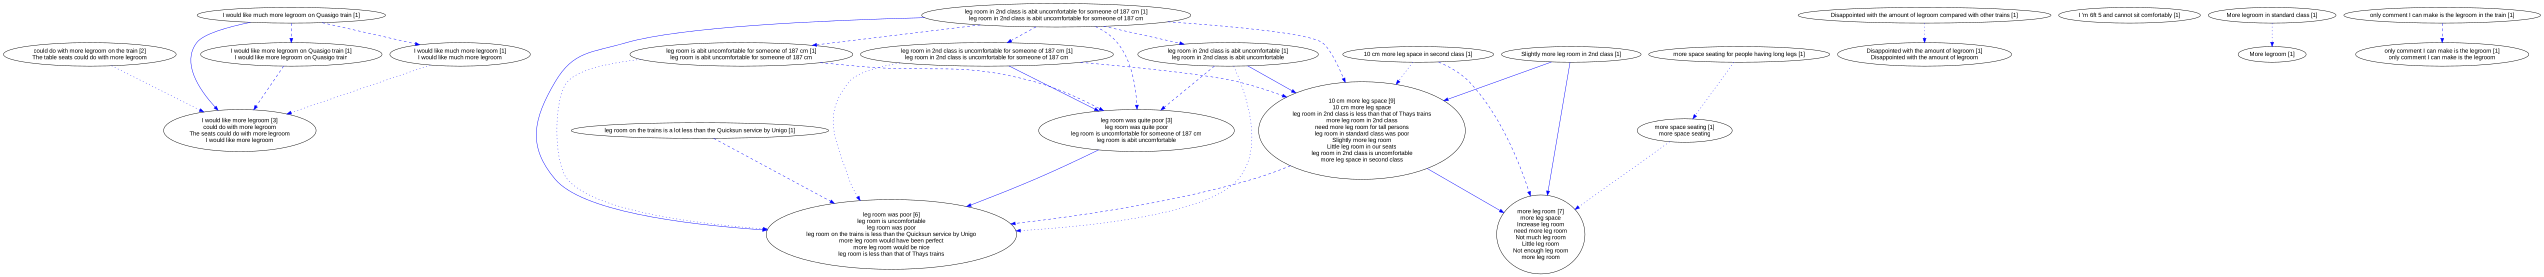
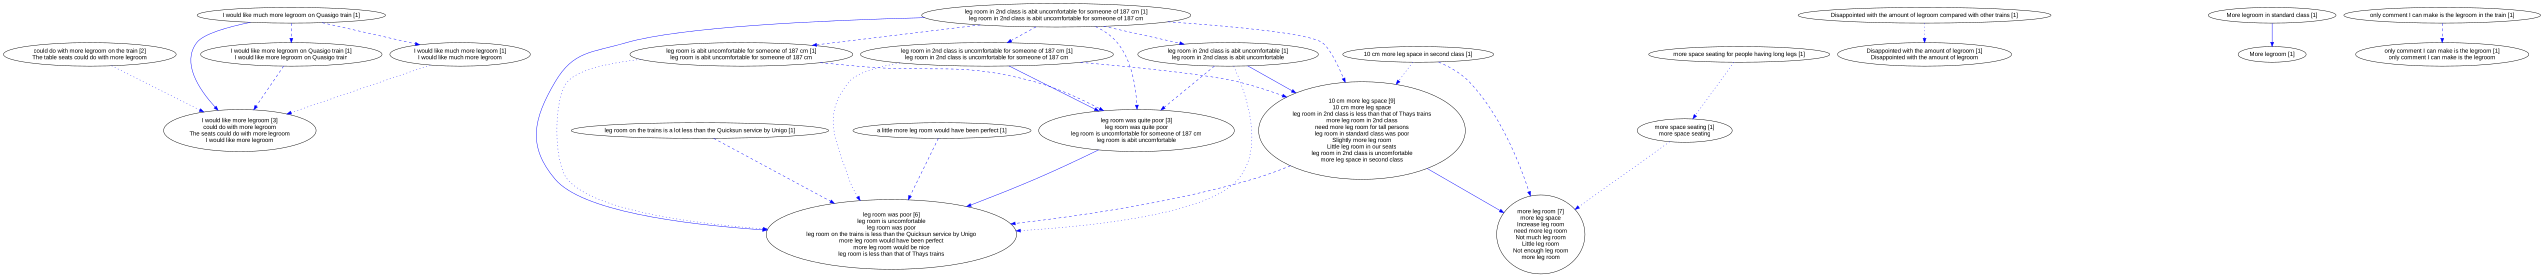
(2130, 15) -> none
(2272, 33) -> (2272, 33)
(1571, 54) -> none
none -> (942, 131)
